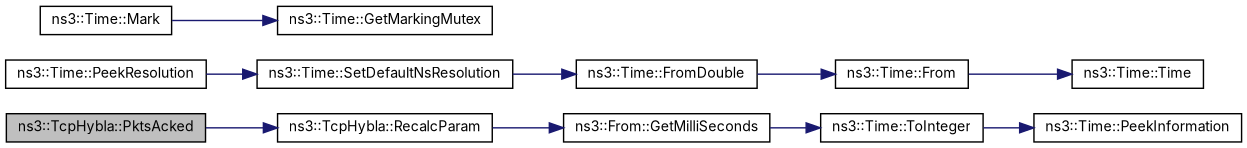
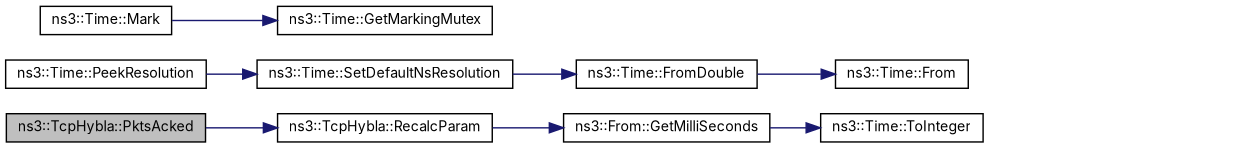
(1138, 74) -> none
(1138, 128) -> none
